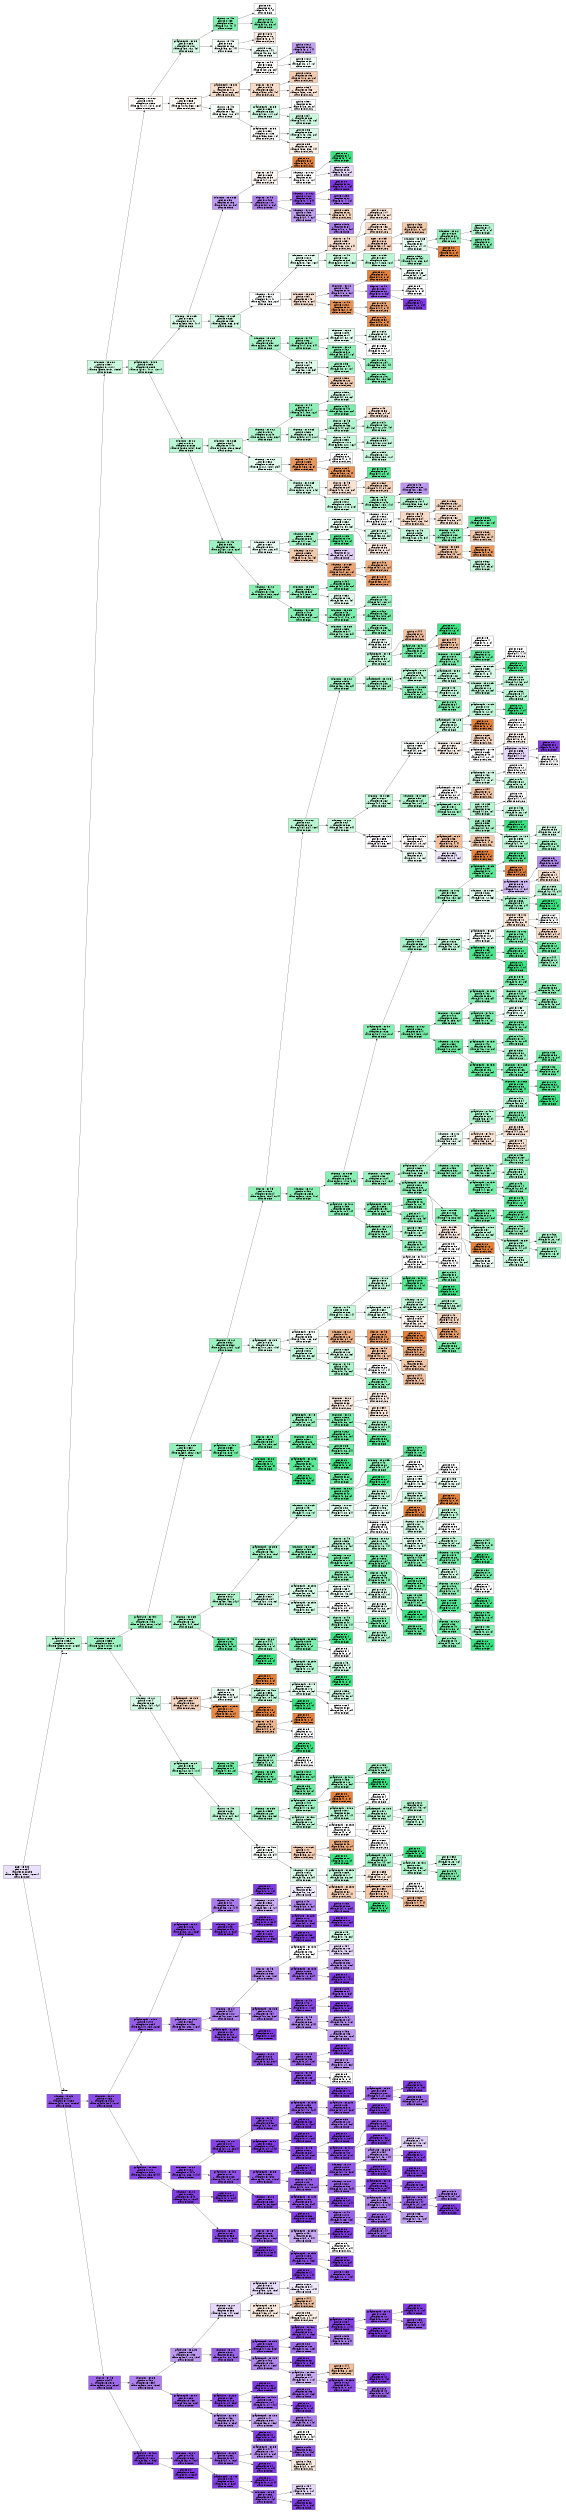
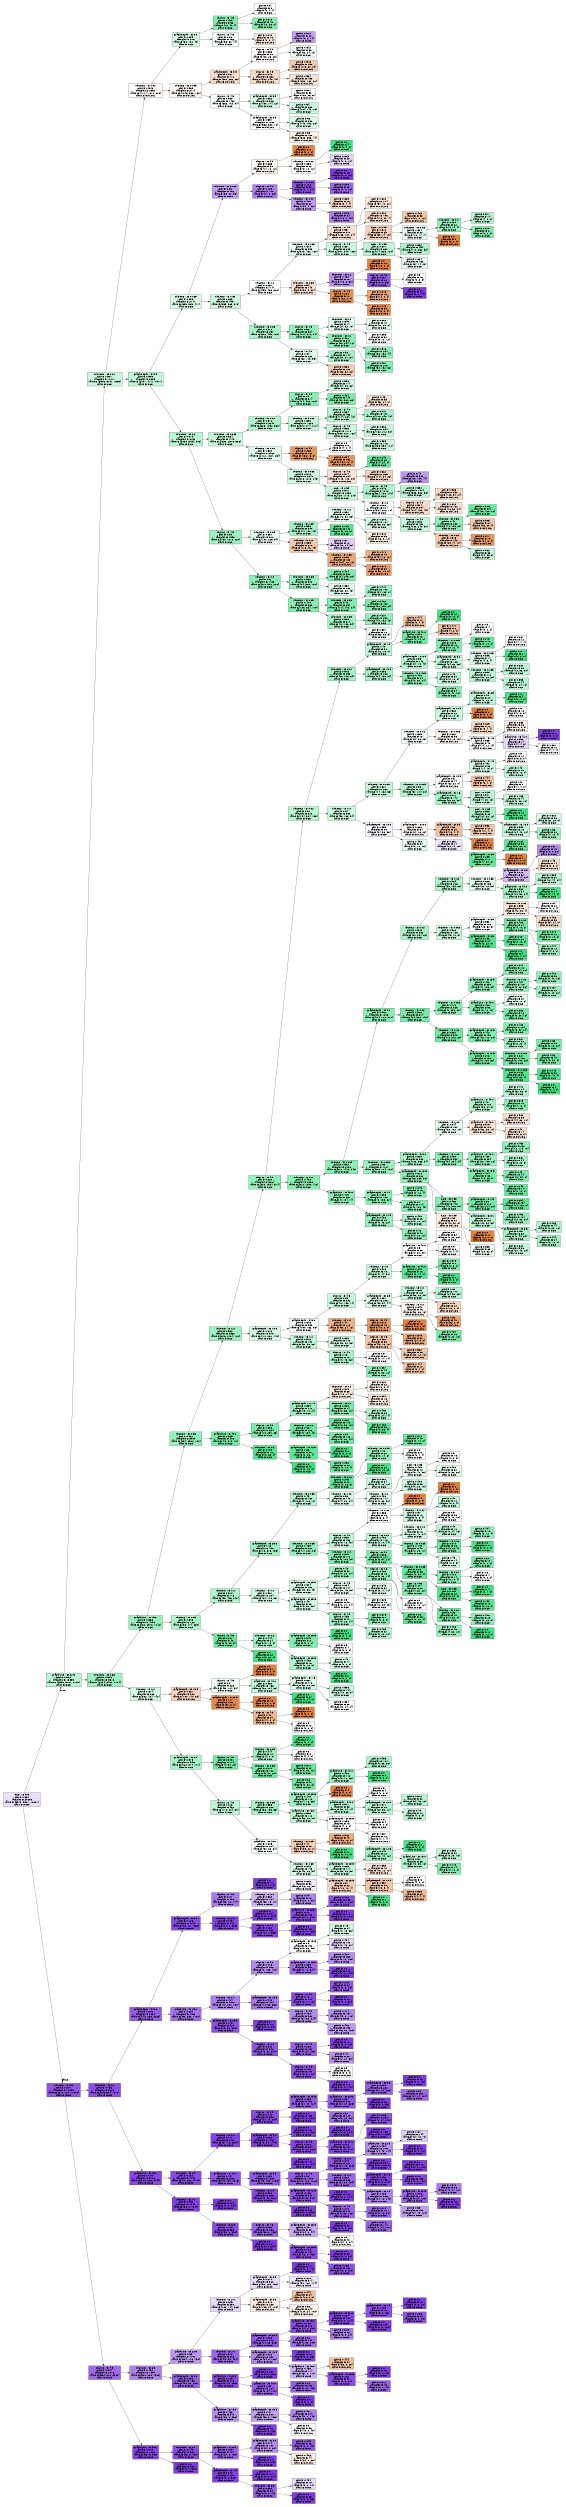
(265, 52) -> none
(415, 1616) -> (415, 1604)
